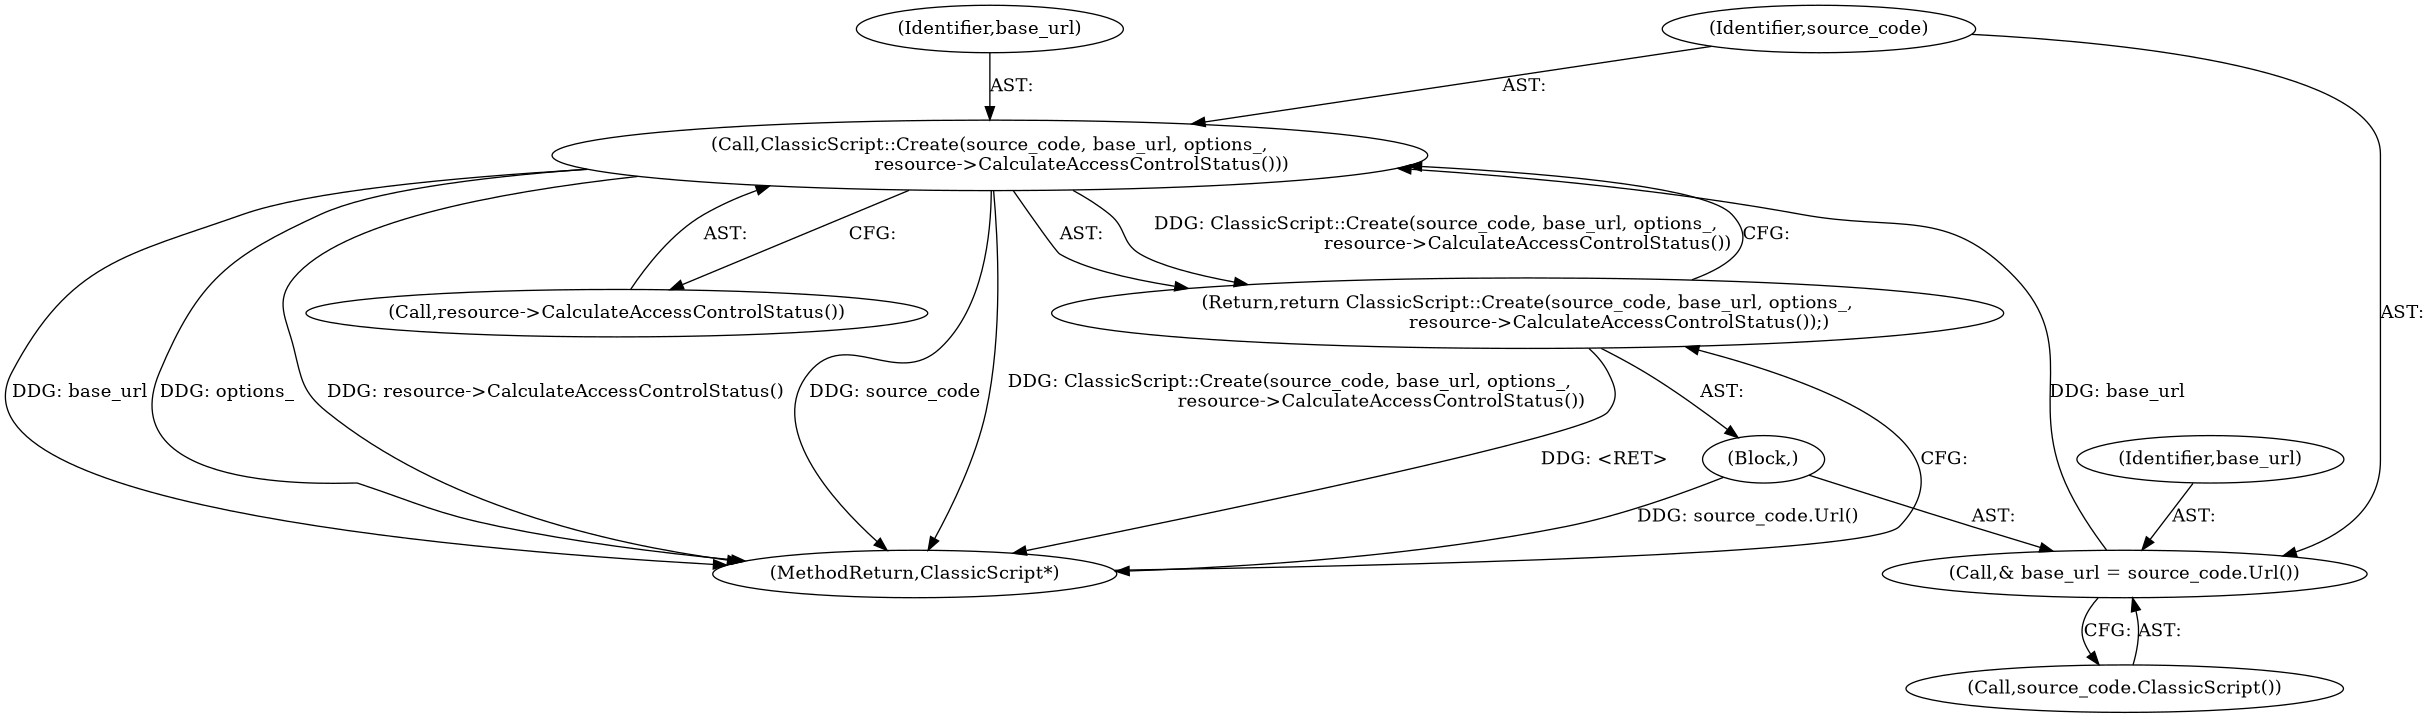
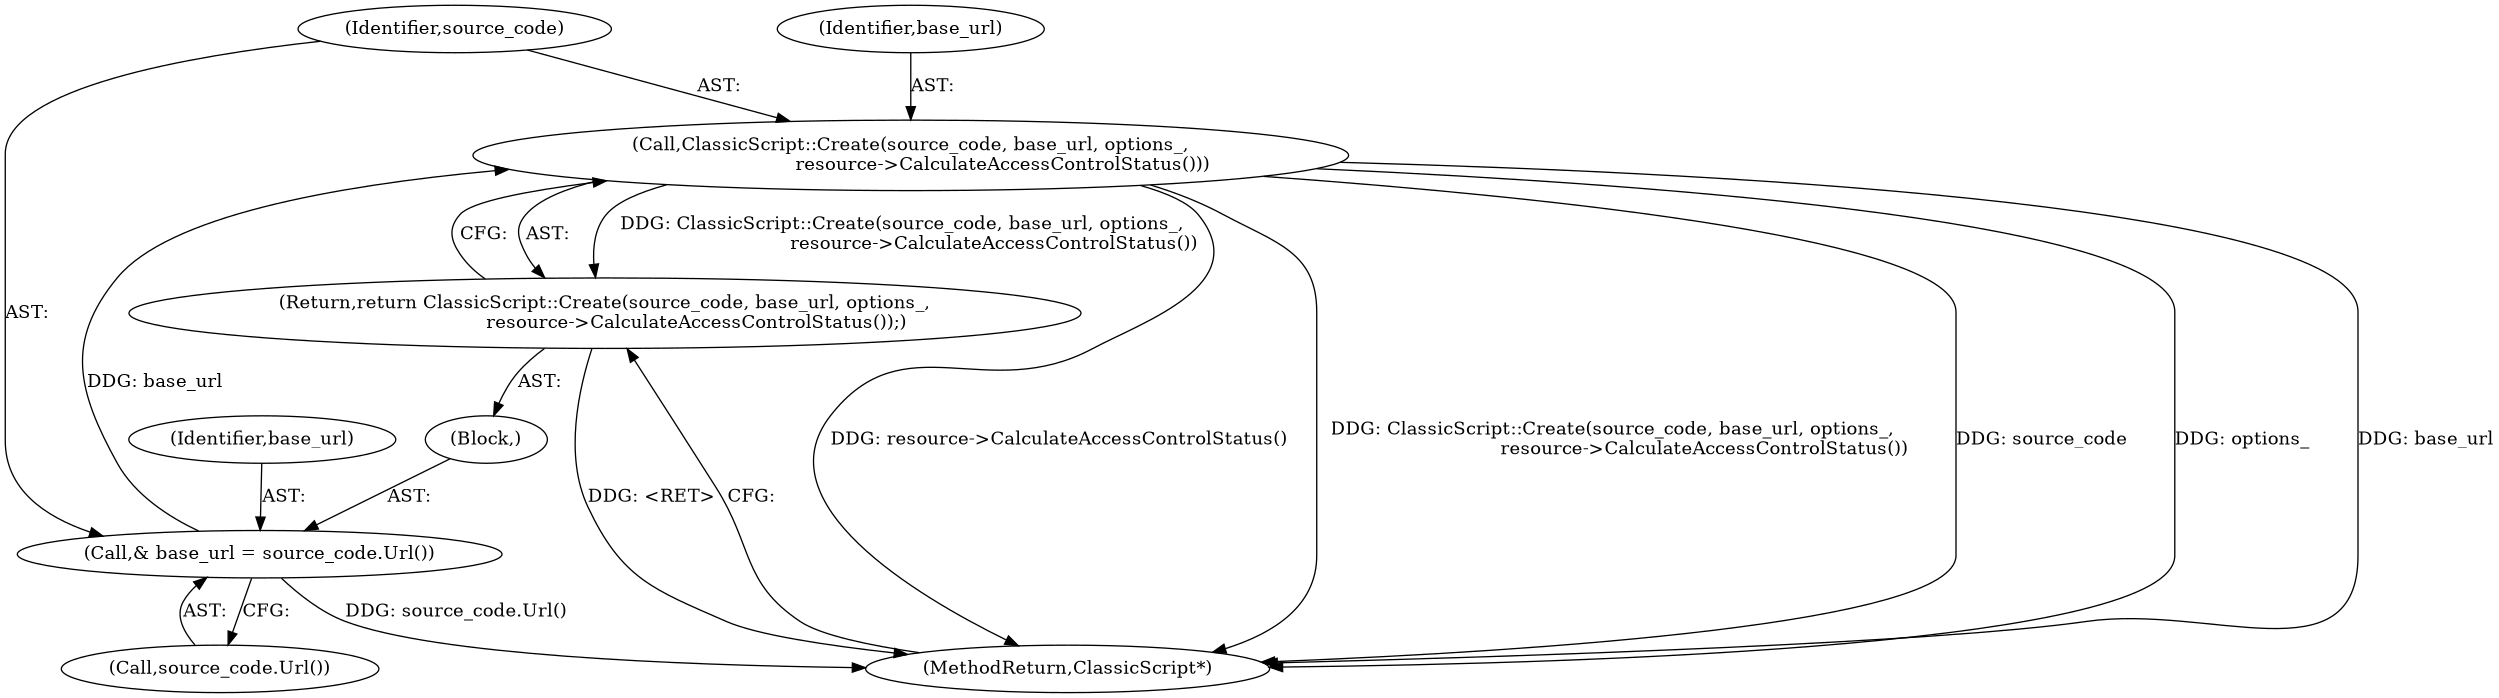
(617, 313) -> none
(1431, 548) -> (558, 656)
(2125, 689) -> (220, 669)
